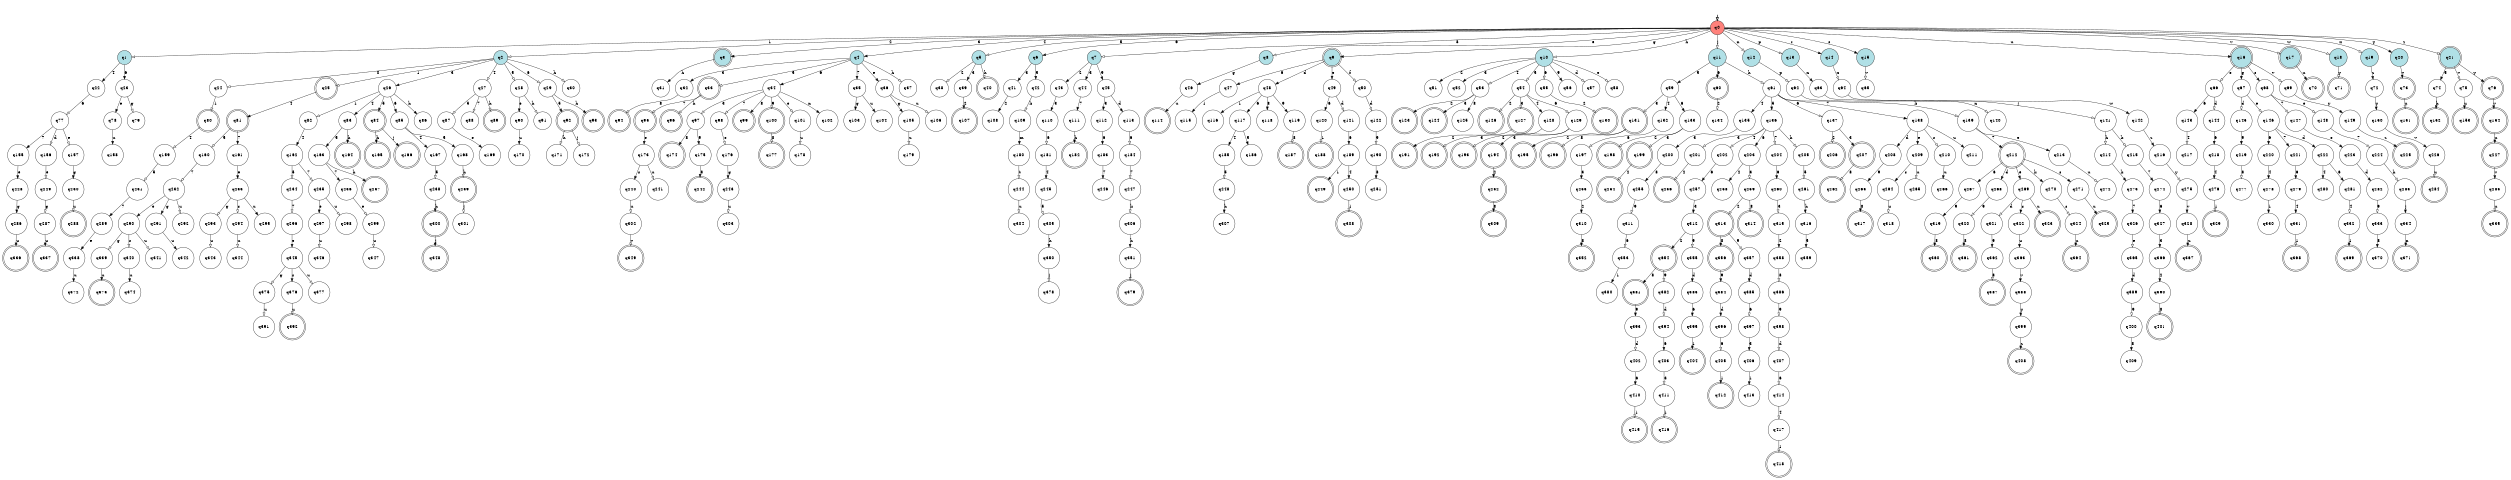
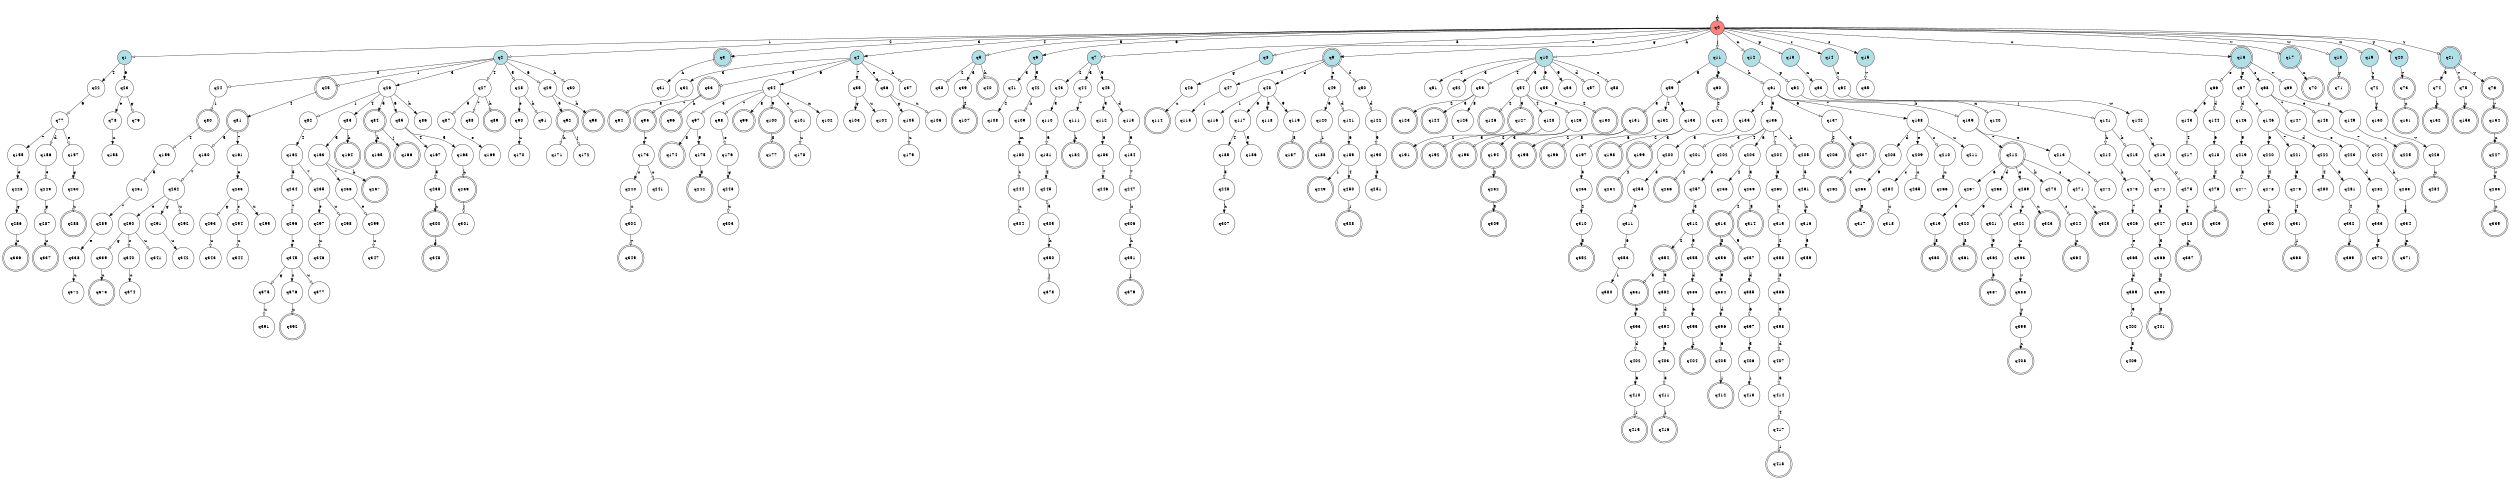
(1041, 205) -> (1048, 208)
(1651, 274) -> (1651, 274)
